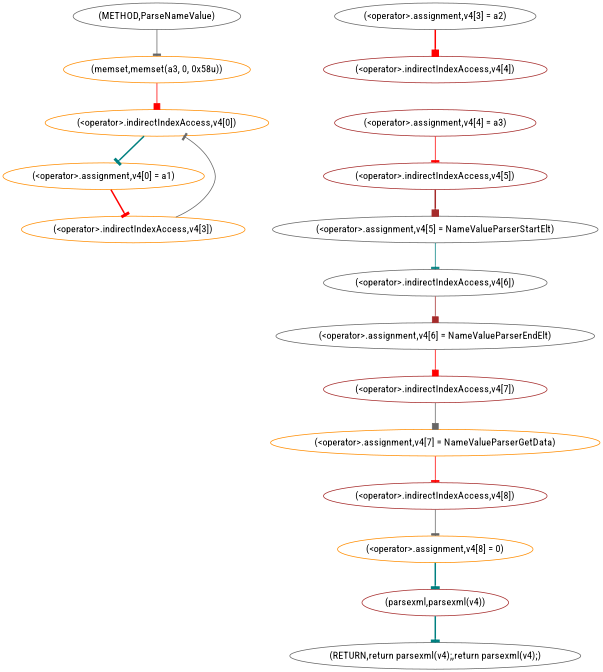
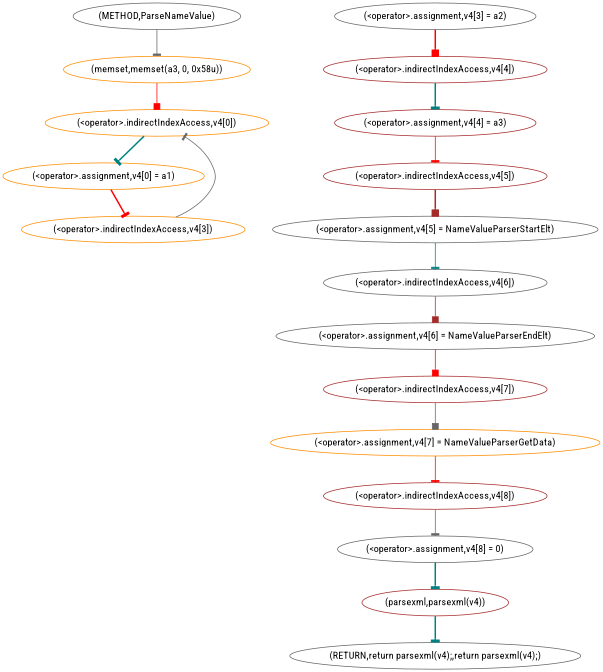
none -> (435, 94)
(435, 549) -> (435, 549)
